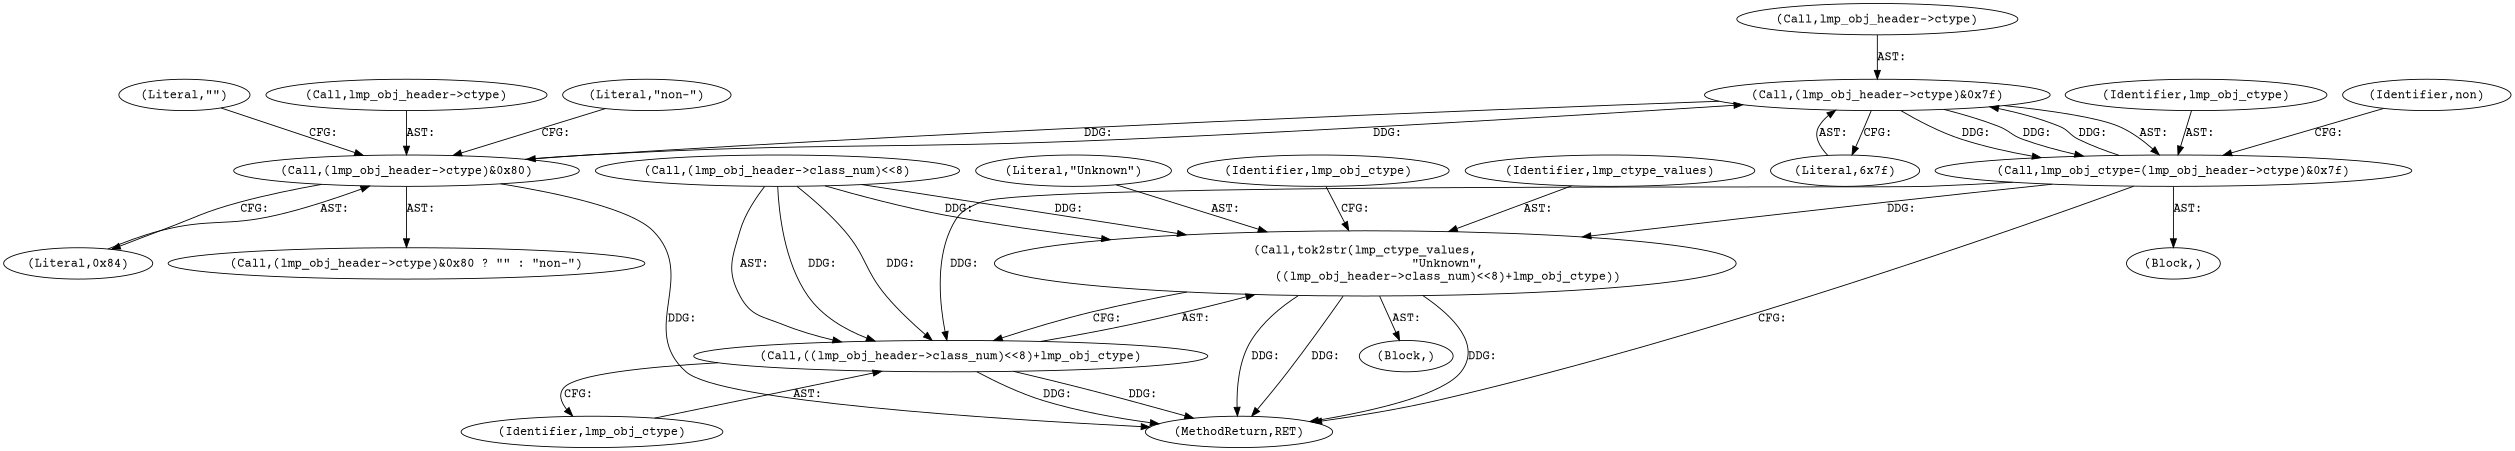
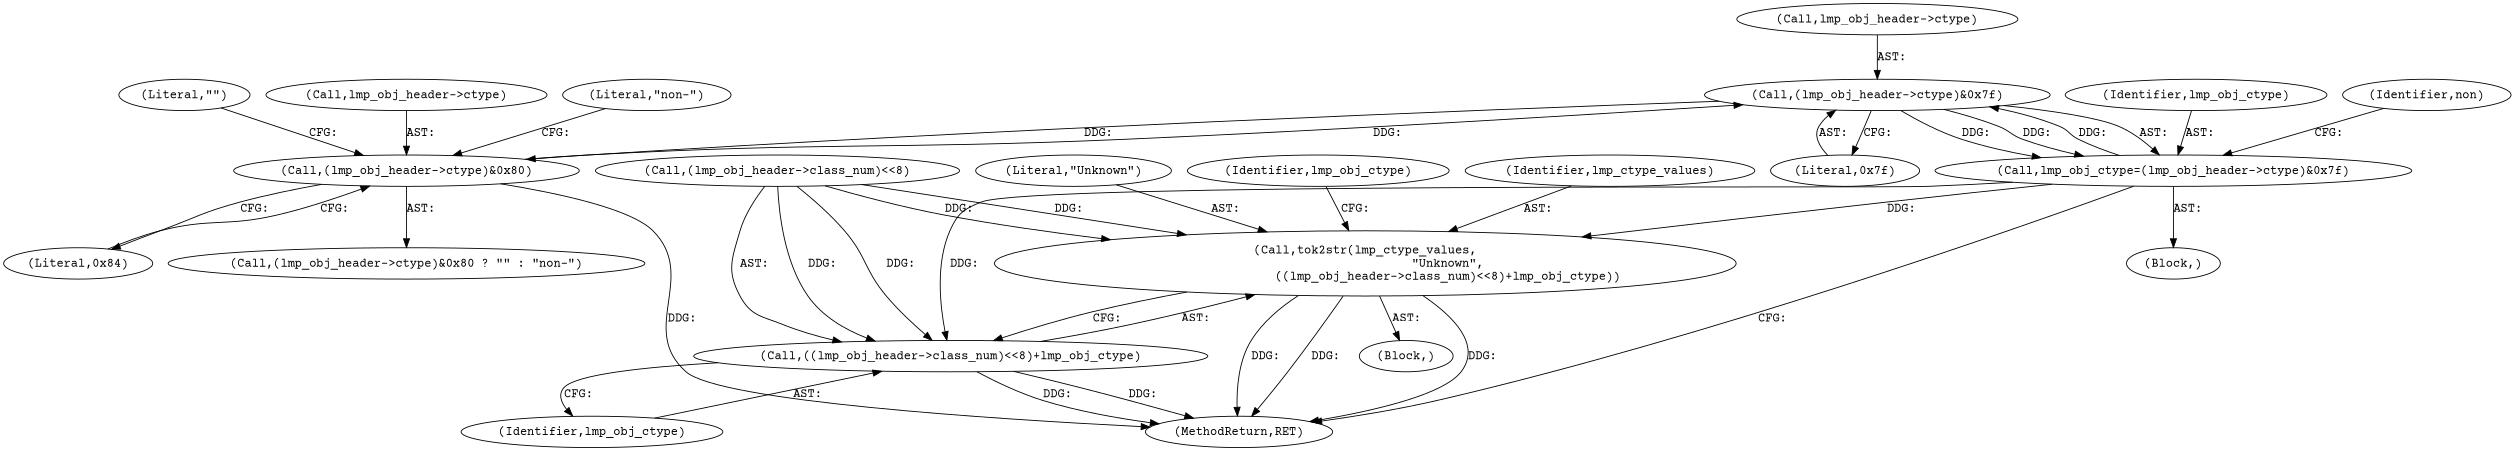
(1845, 171) -> (1845, 171)
(339, 209) -> (339, 209)
